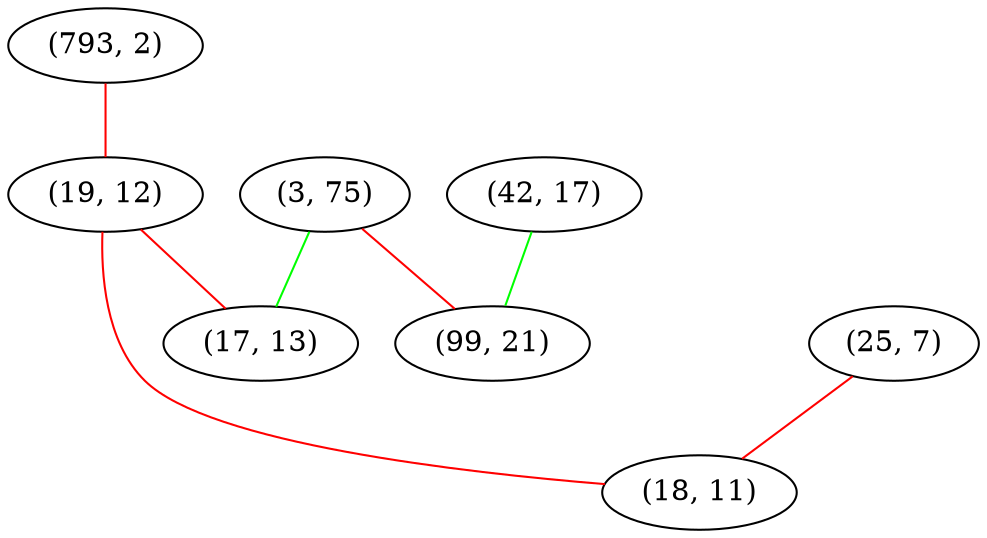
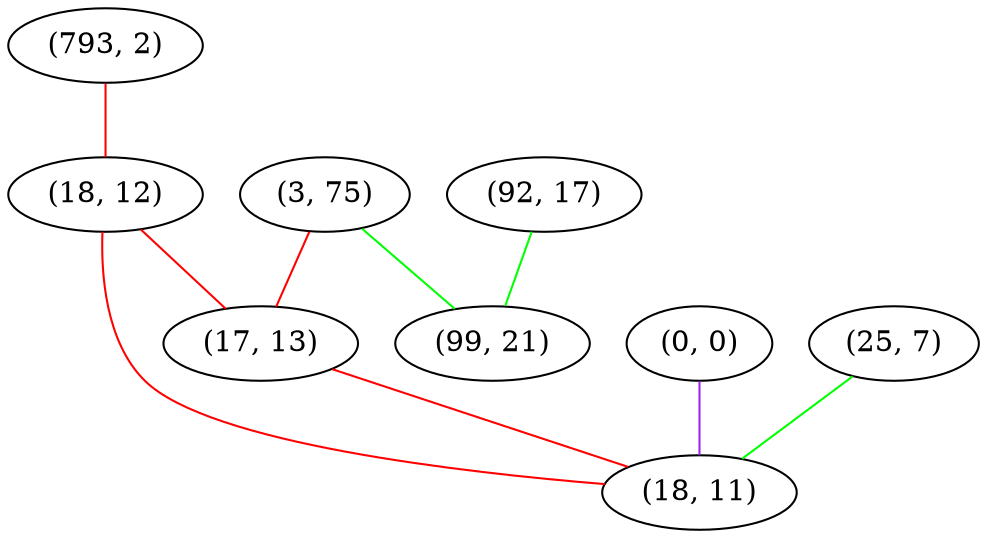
(106, 195) -> (106, 195)
(544, 195) -> (544, 195)
(293, 269) -> (293, 269)
(408, 269) -> (408, 269)
none -> (699, 344)
none -> (480, 418)
(797, 418) -> (797, 418)
